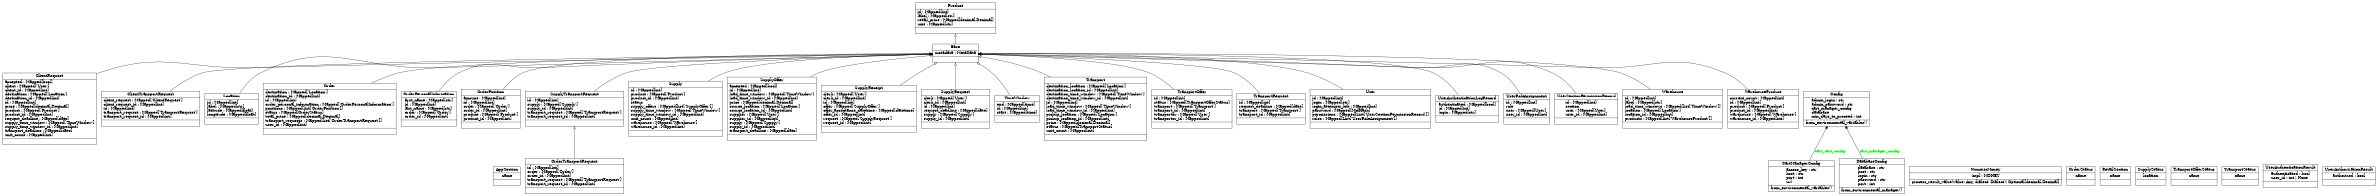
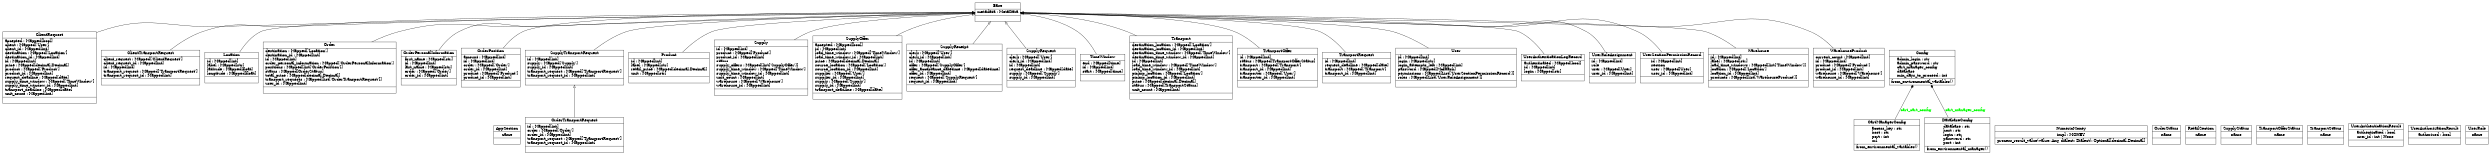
(955, 40) -> (824, 20)
none -> (2477, 135)
(2151, 176) -> (2236, 135)
